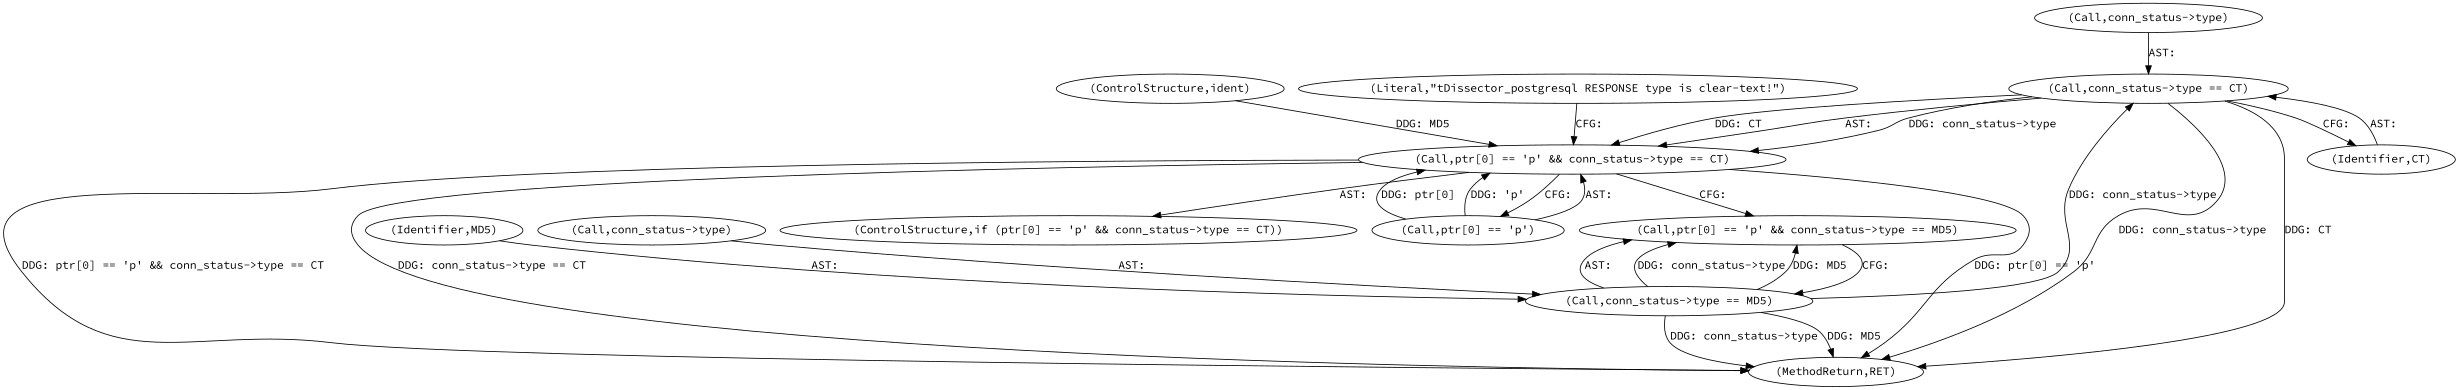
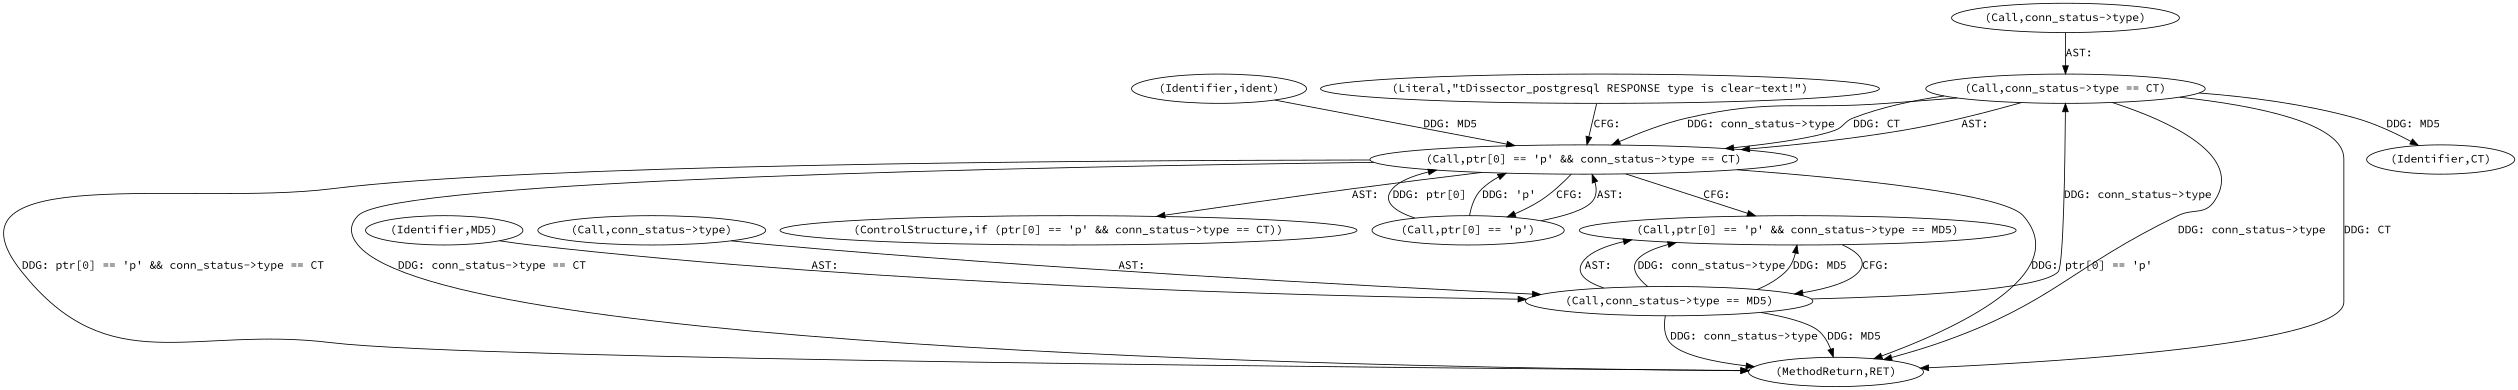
(1170, 89) -> (1219, 89)
(2335, 108) -> none
(2340, 124) -> (2413, 124)
